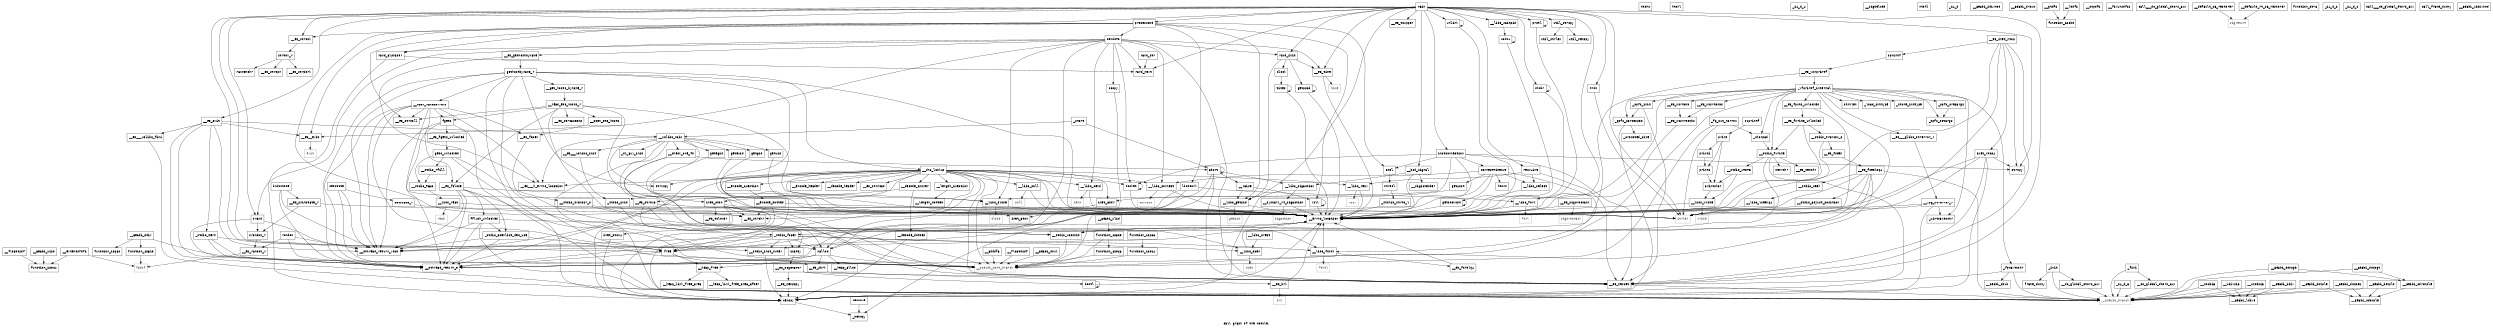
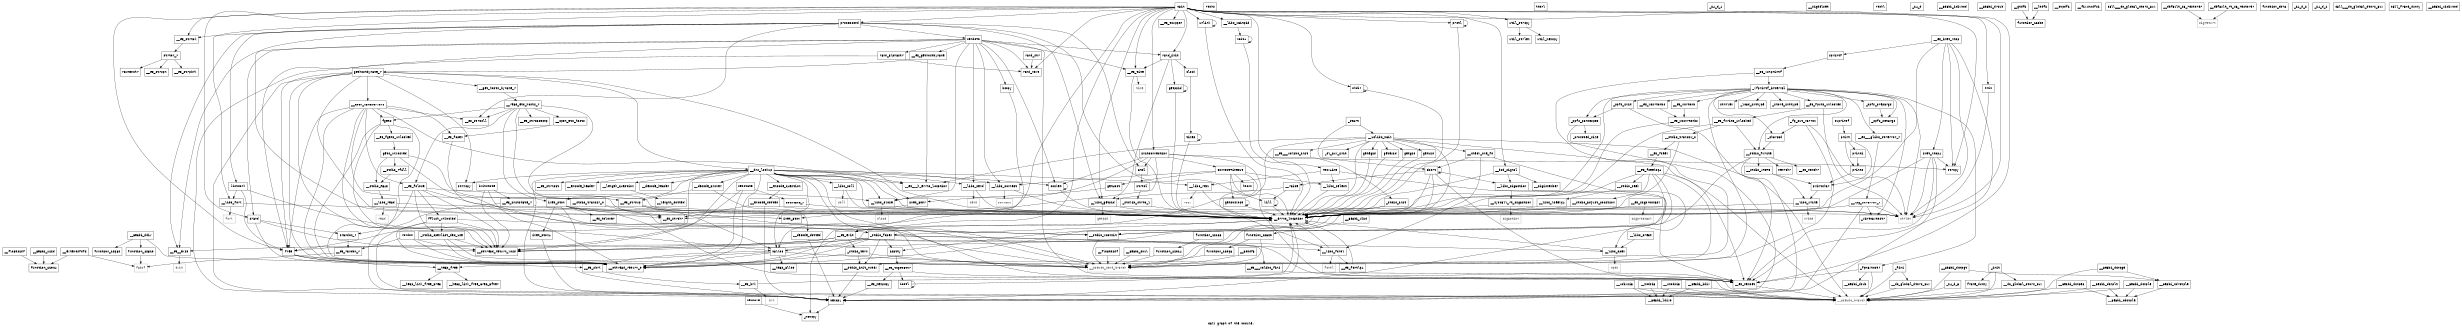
(1062, 21) -> none
(438, 129) -> (1131, 221)
